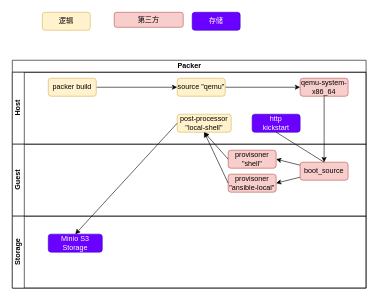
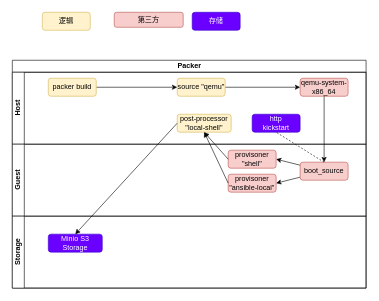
(300, 147) -> (300, 147)
